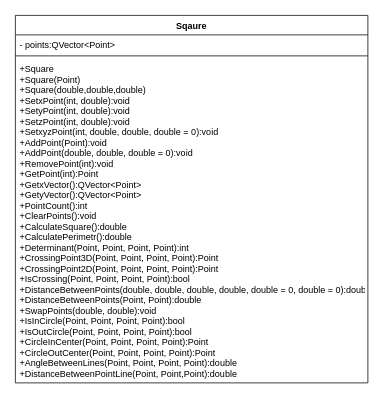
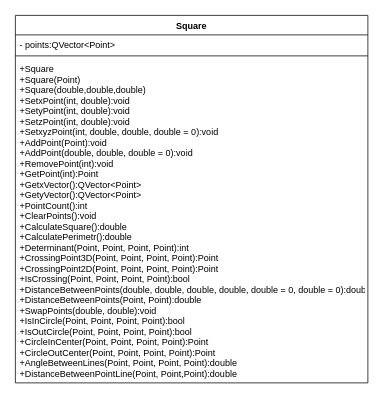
(191, 26) -> (191, 26)
